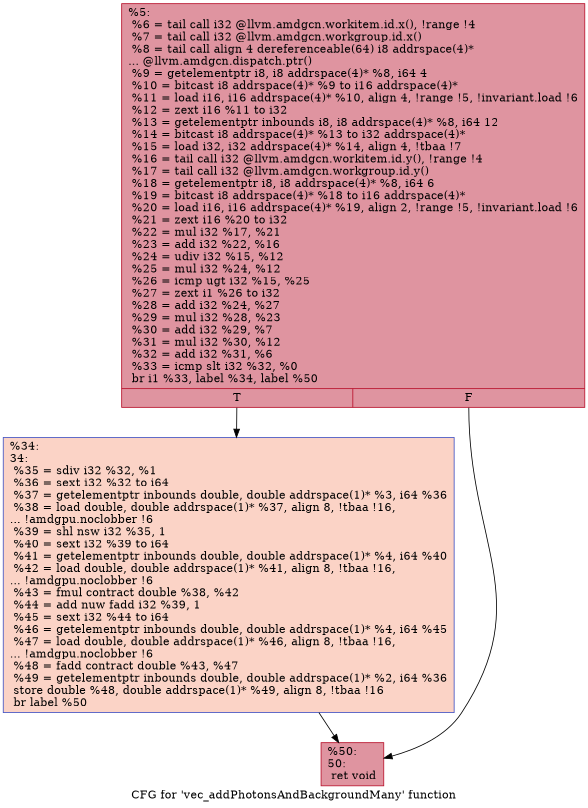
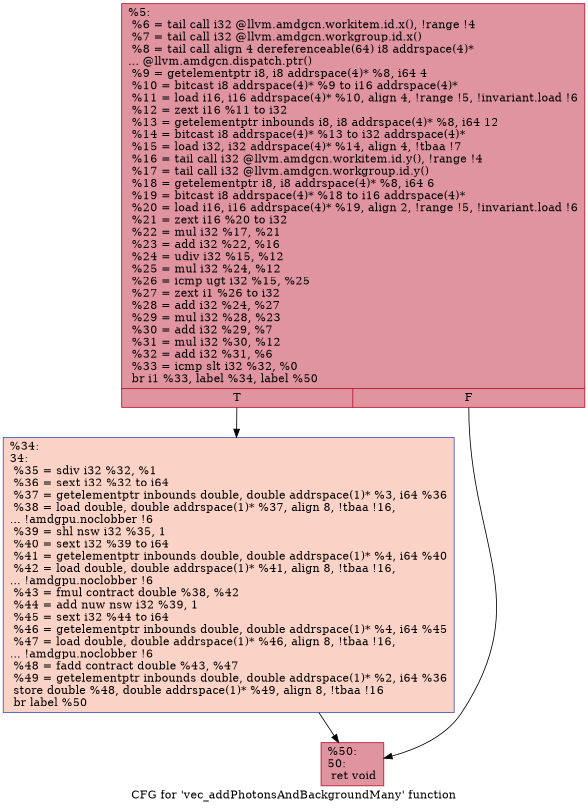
(105, 605) -> (104, 605)
